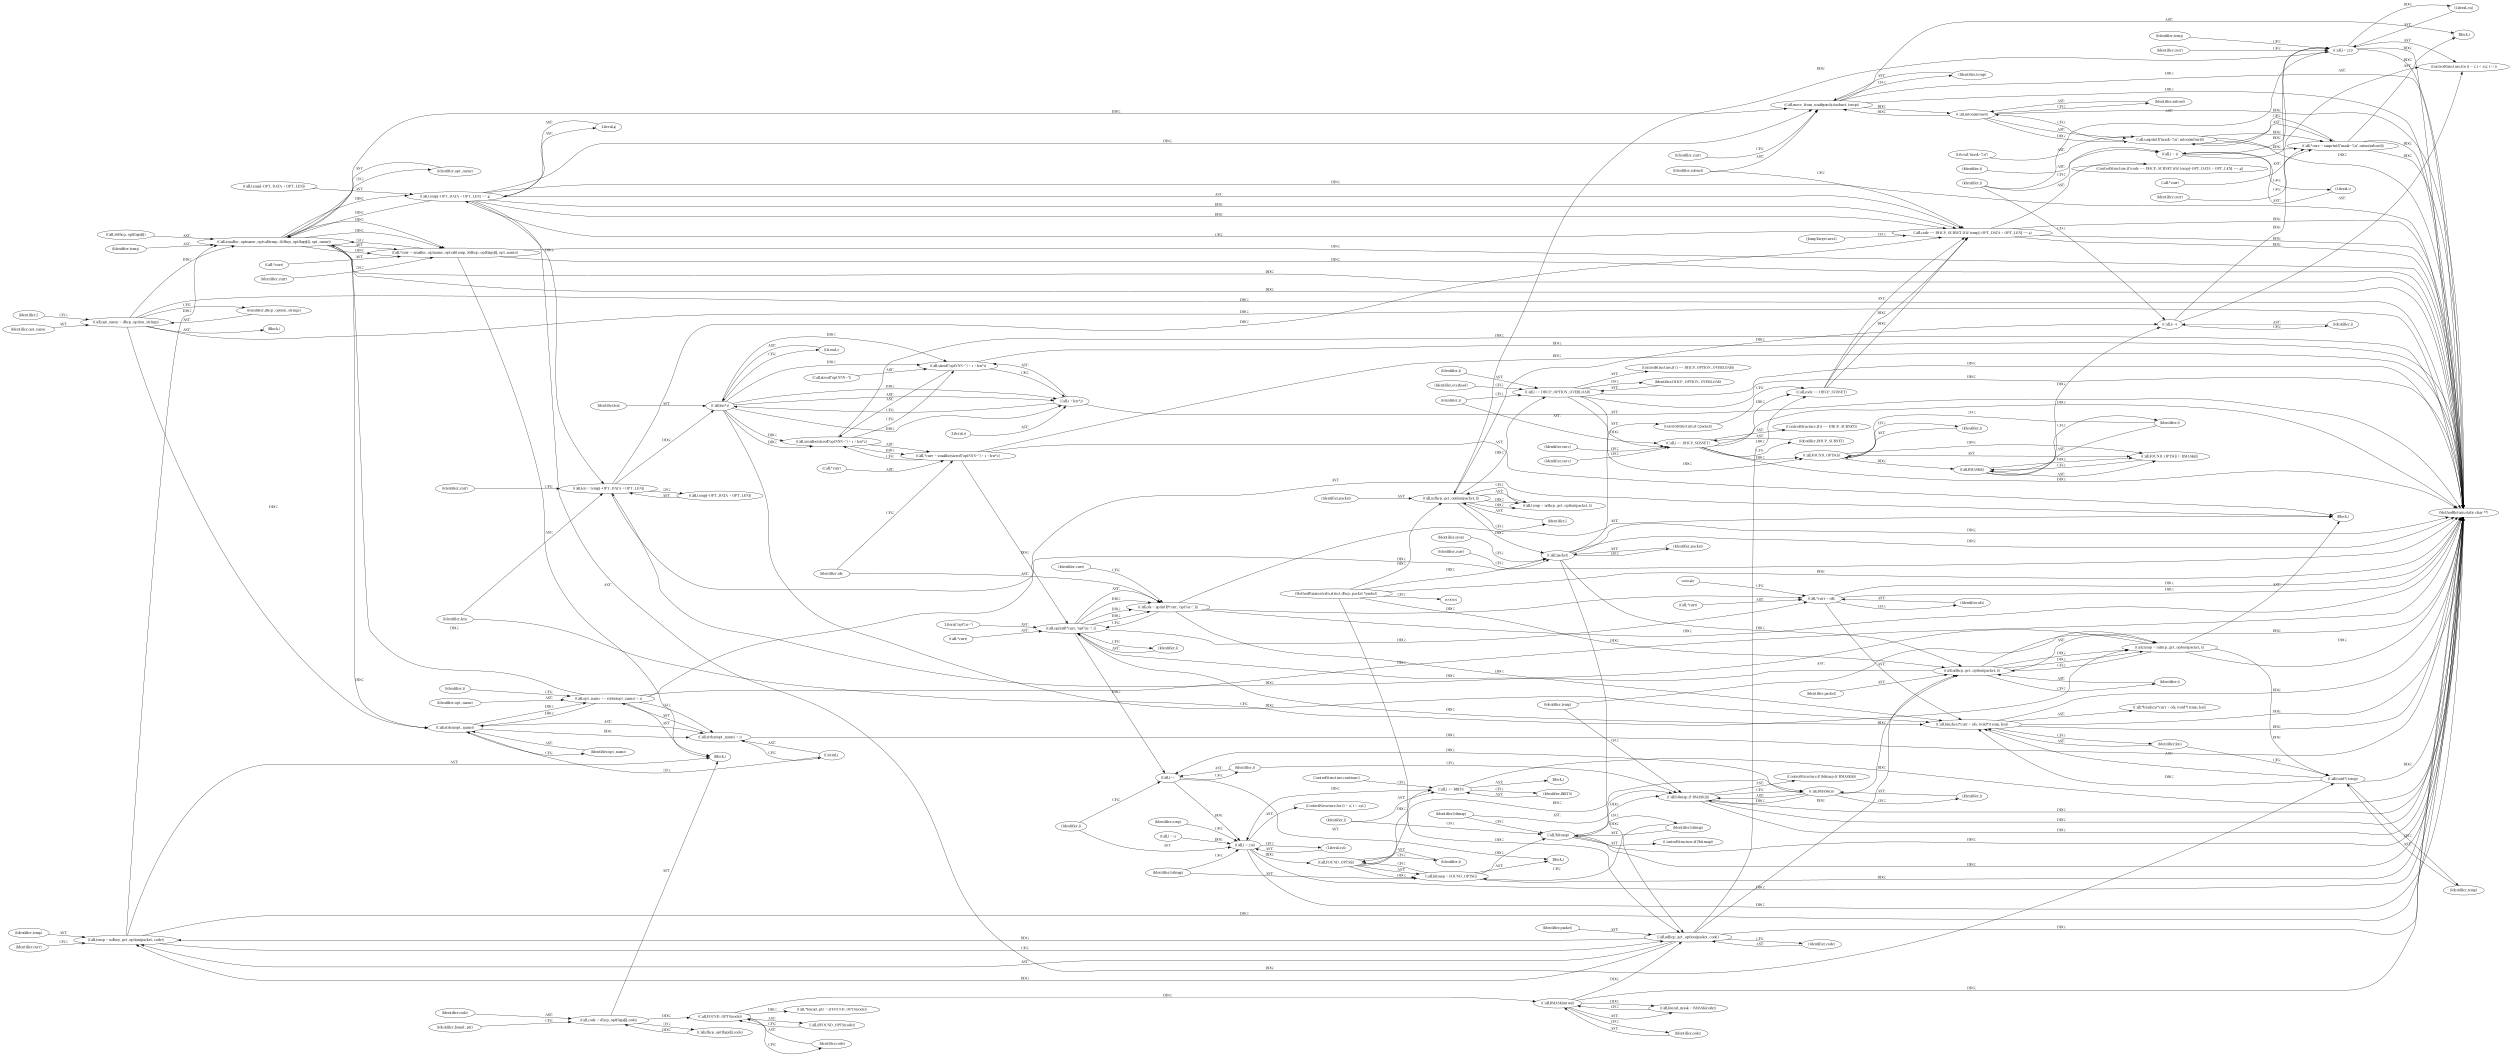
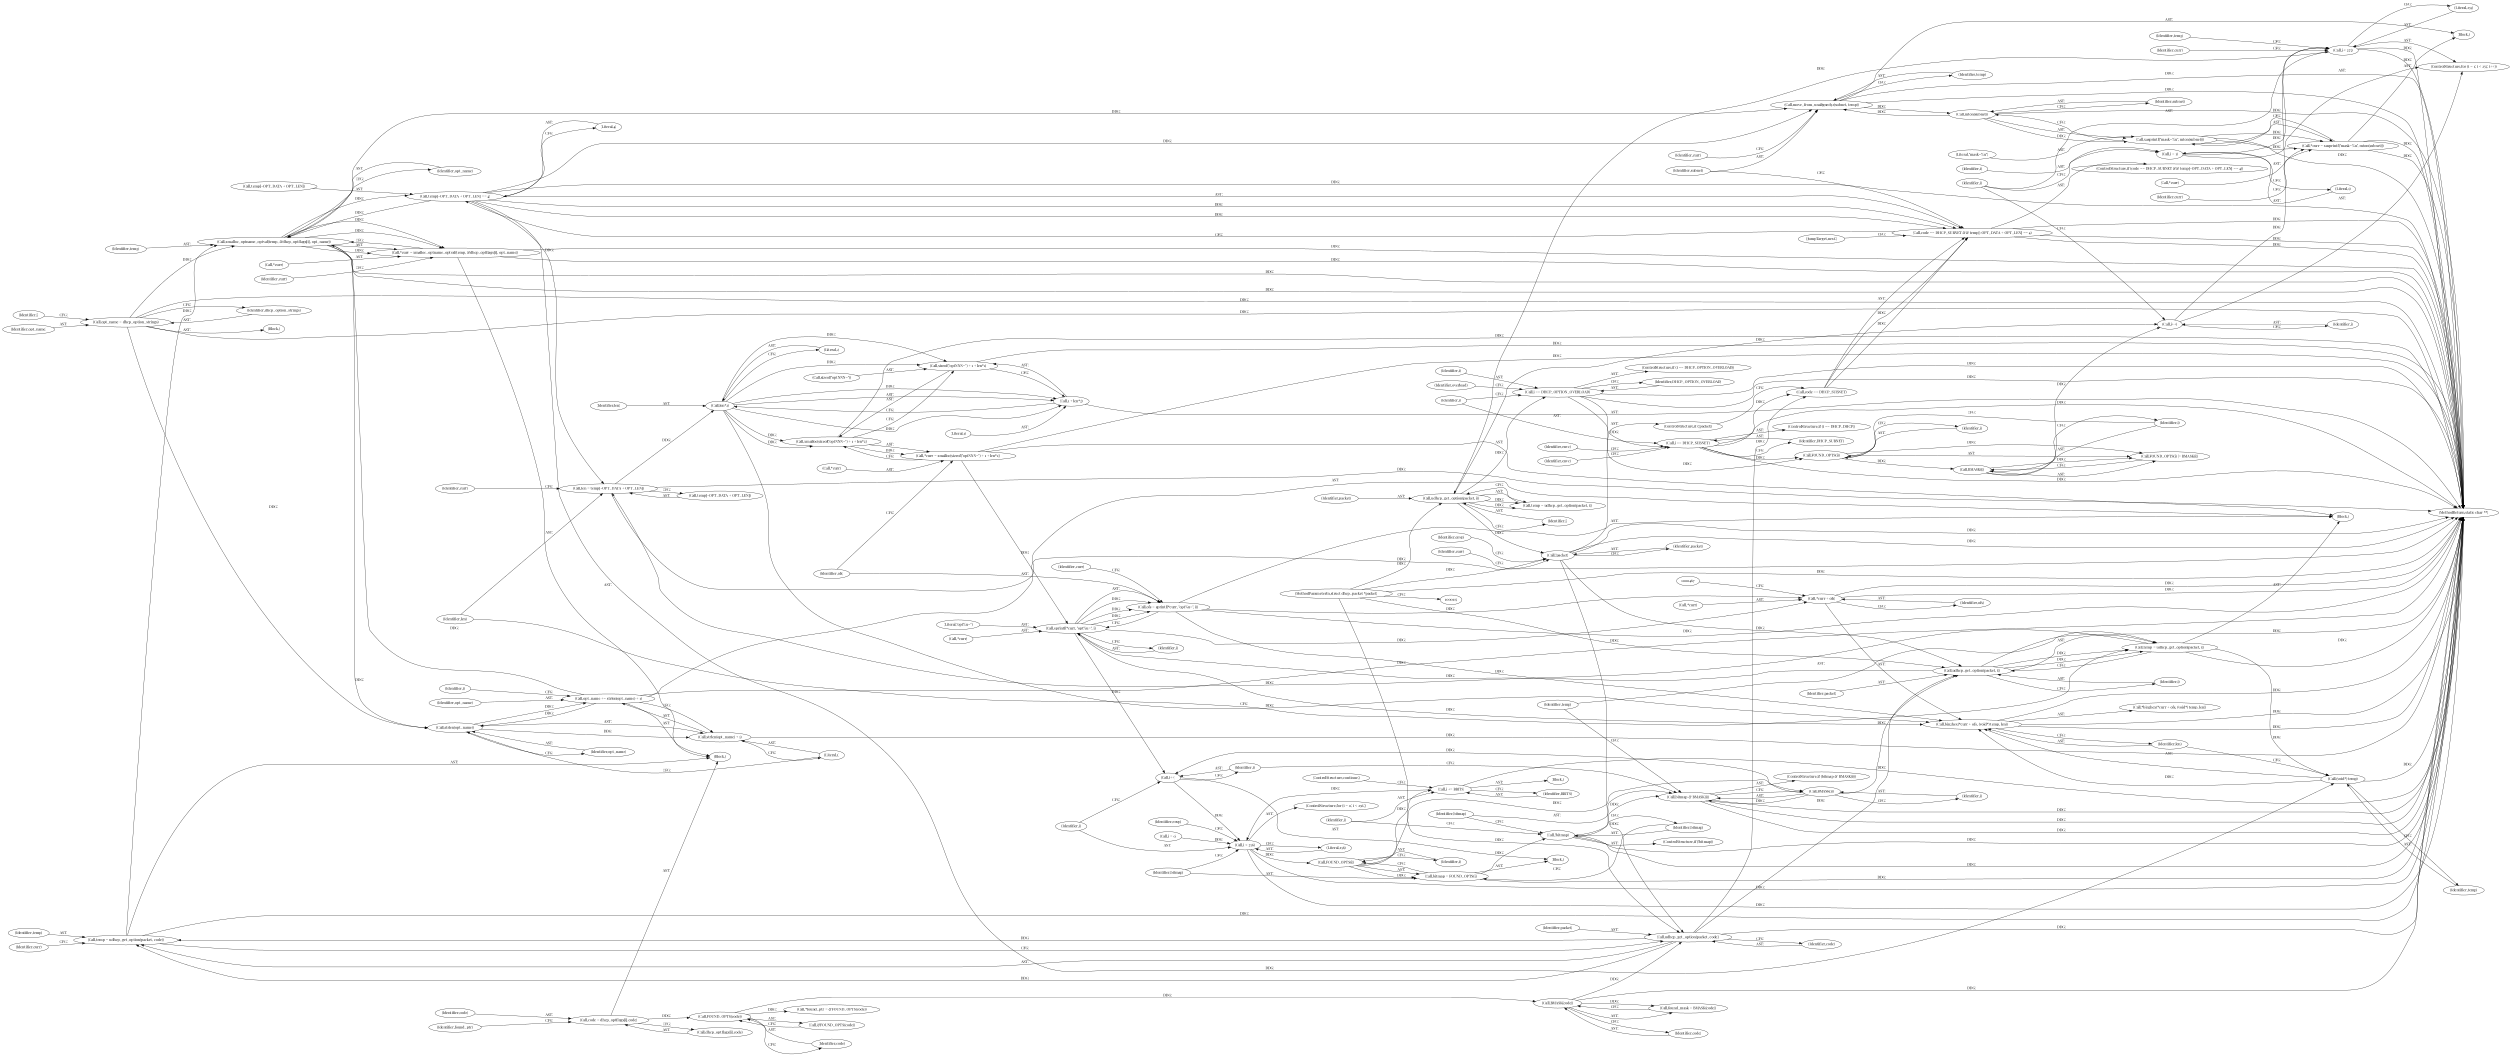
(2408, 5) -> (2408, 5)
(550, 134) -> (550, 134)
(126, 235) -> none
(1232, 326) -> (1542, 484)
(1822, 427) -> (1822, 427)
(1558, 1003) -> (1558, 1003)
(667, 1030) -> (667, 1030)
